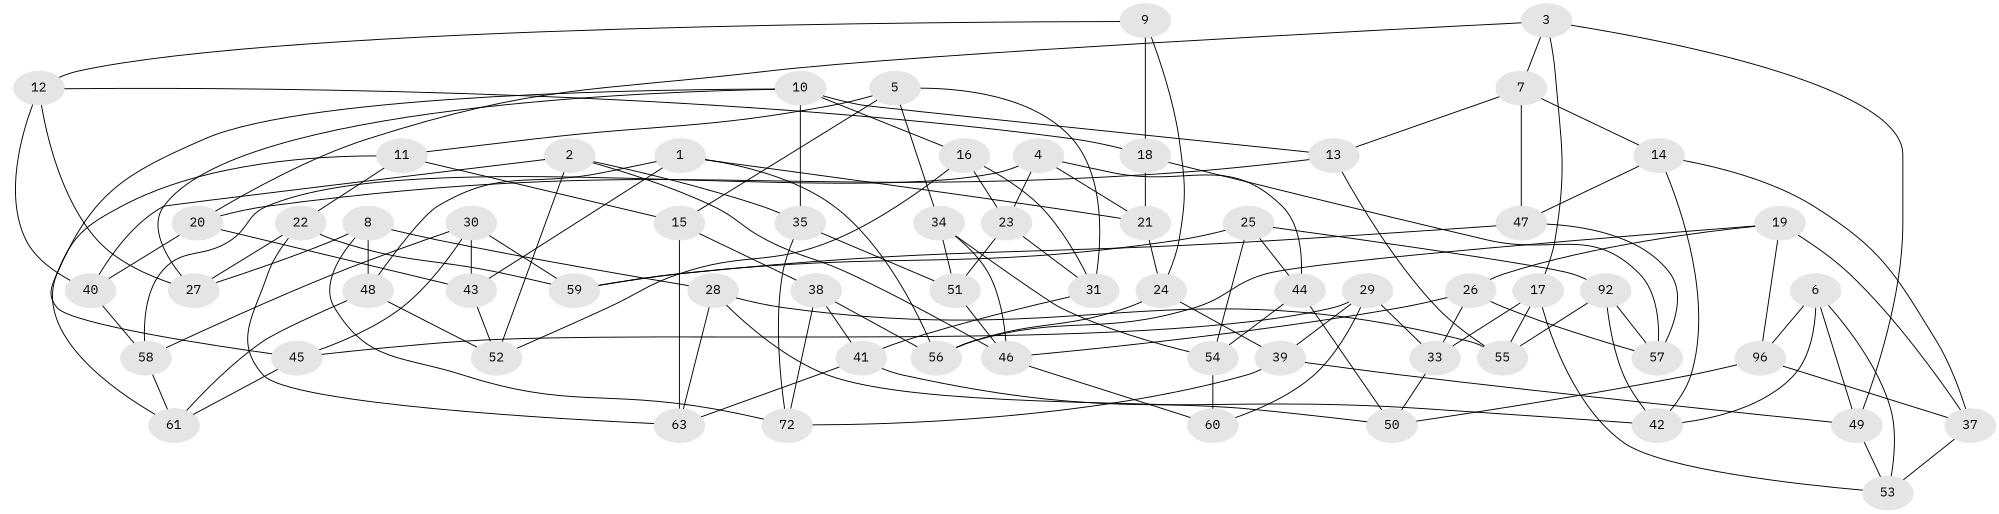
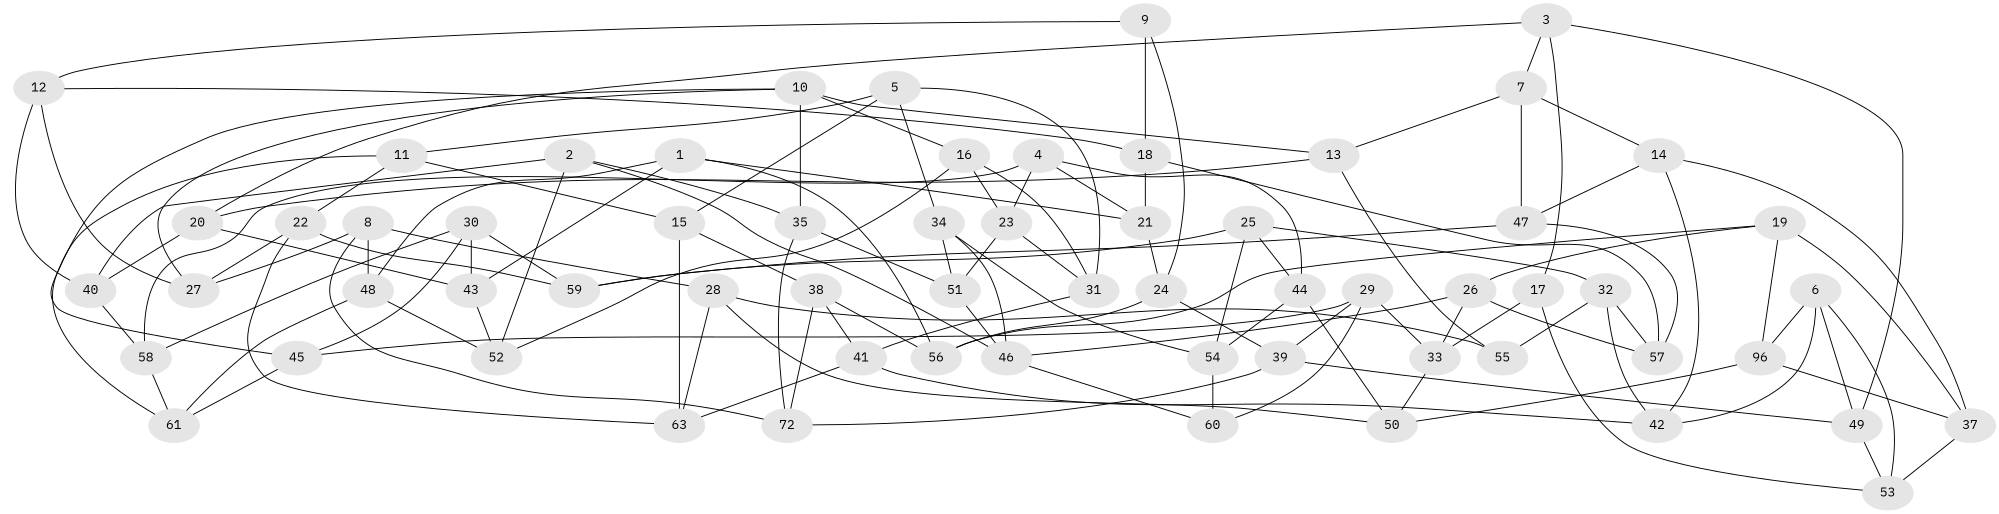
(1606, 291) -> (1606, 291)
(1520, 324) -> none
